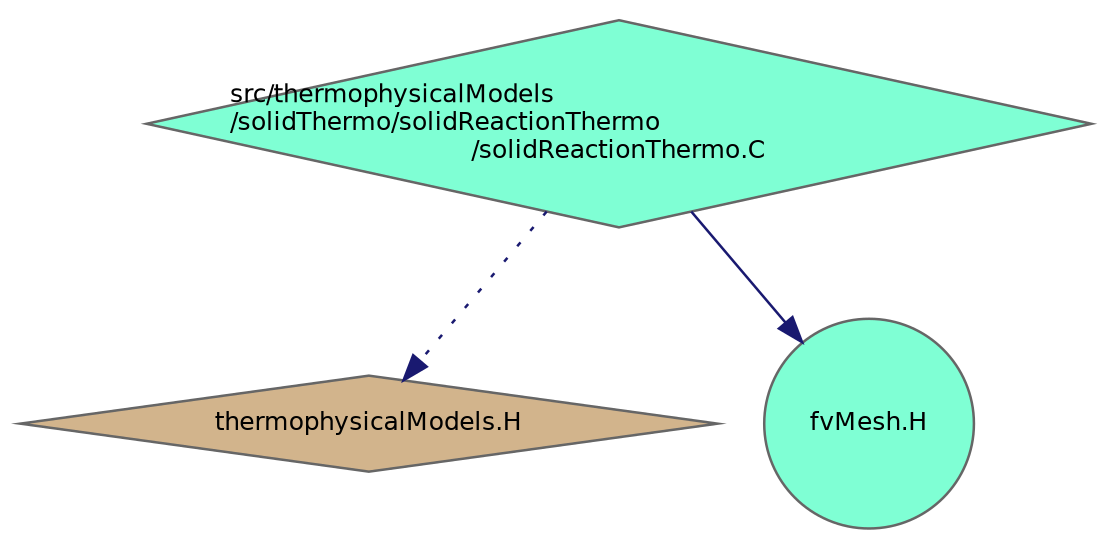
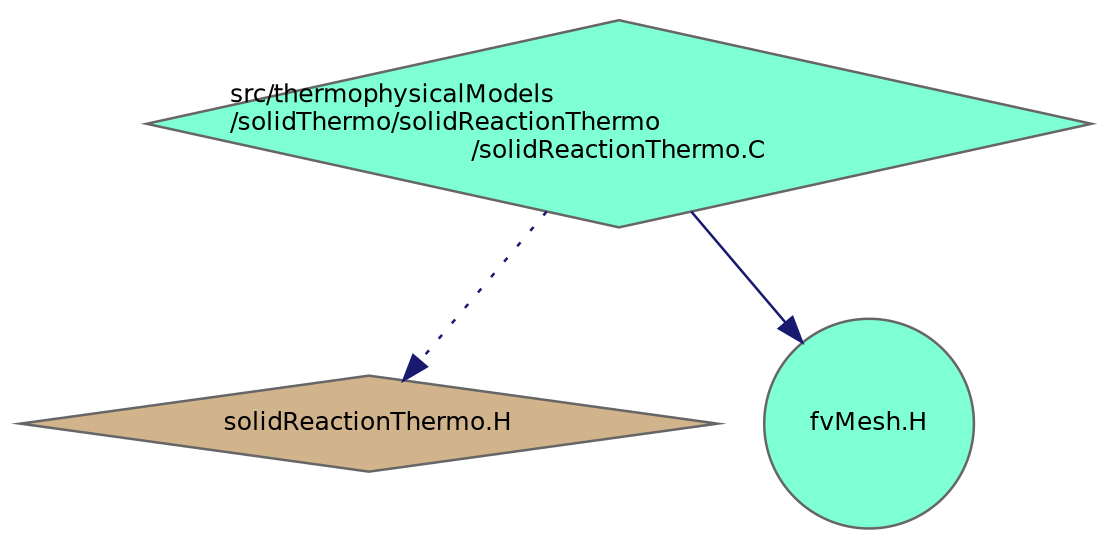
(369, 424) -> (369, 424)
